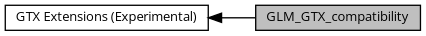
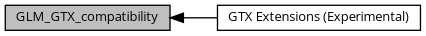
(239, 18) -> (201, 18)
